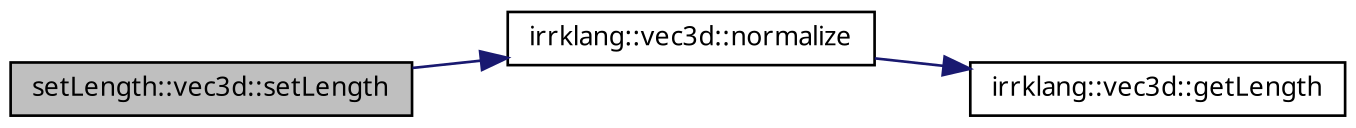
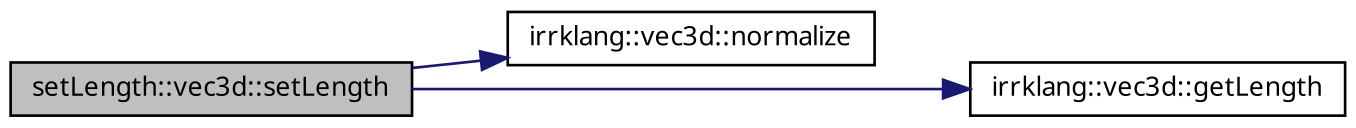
(909, 62) -> (678, 89)
